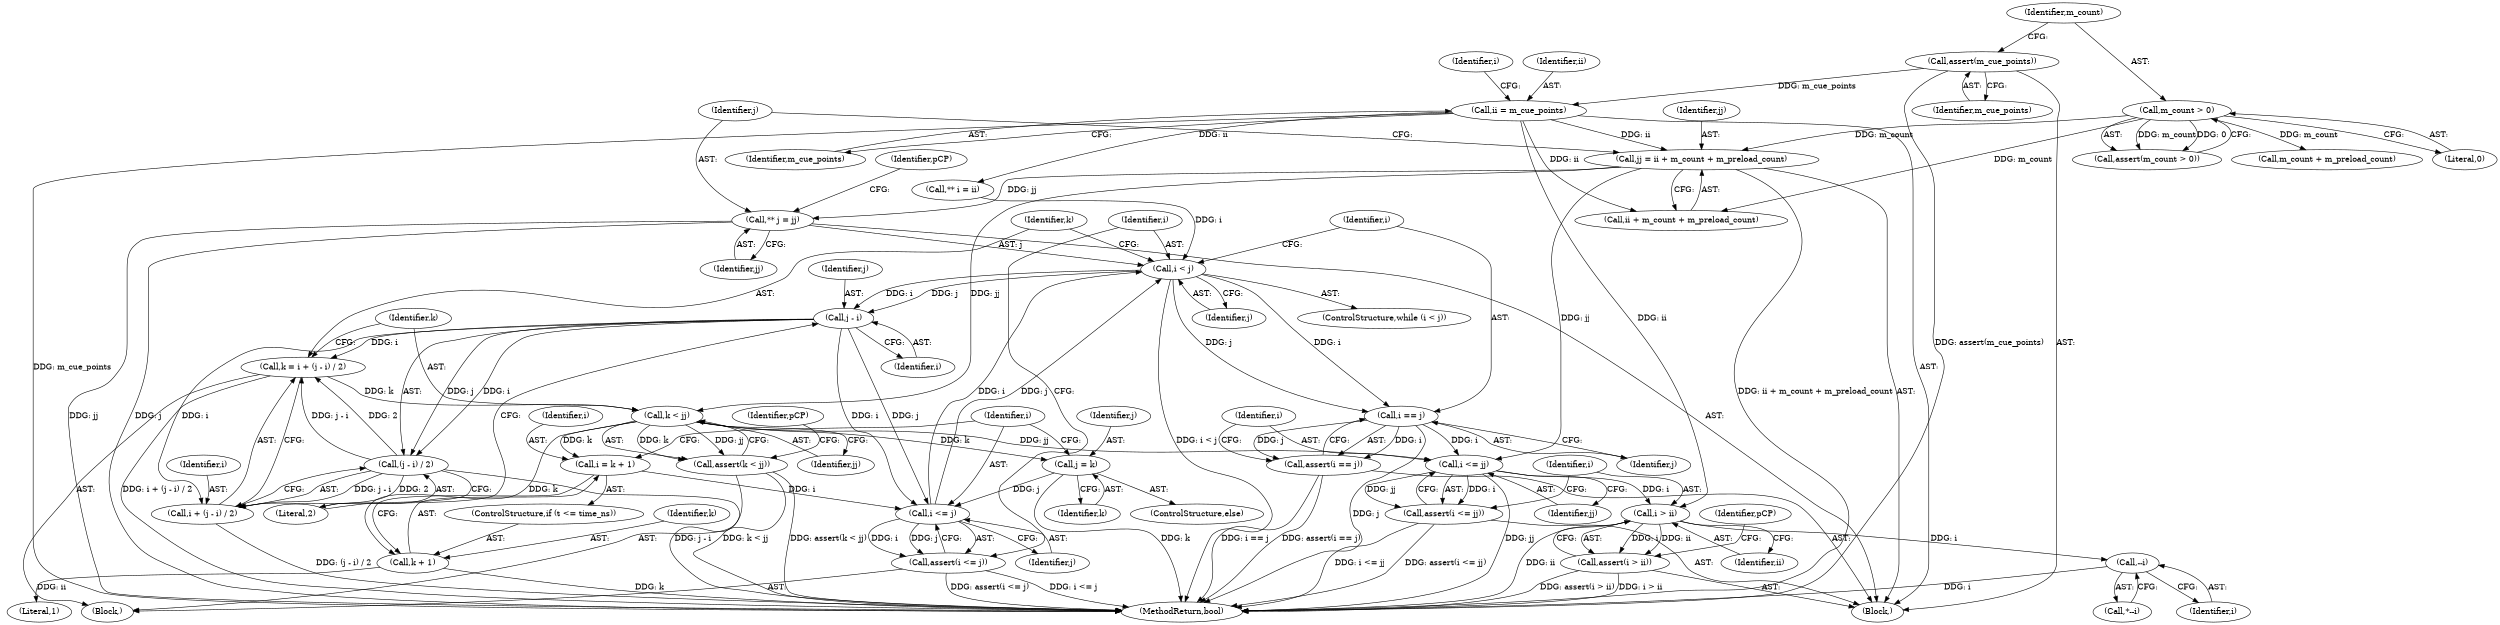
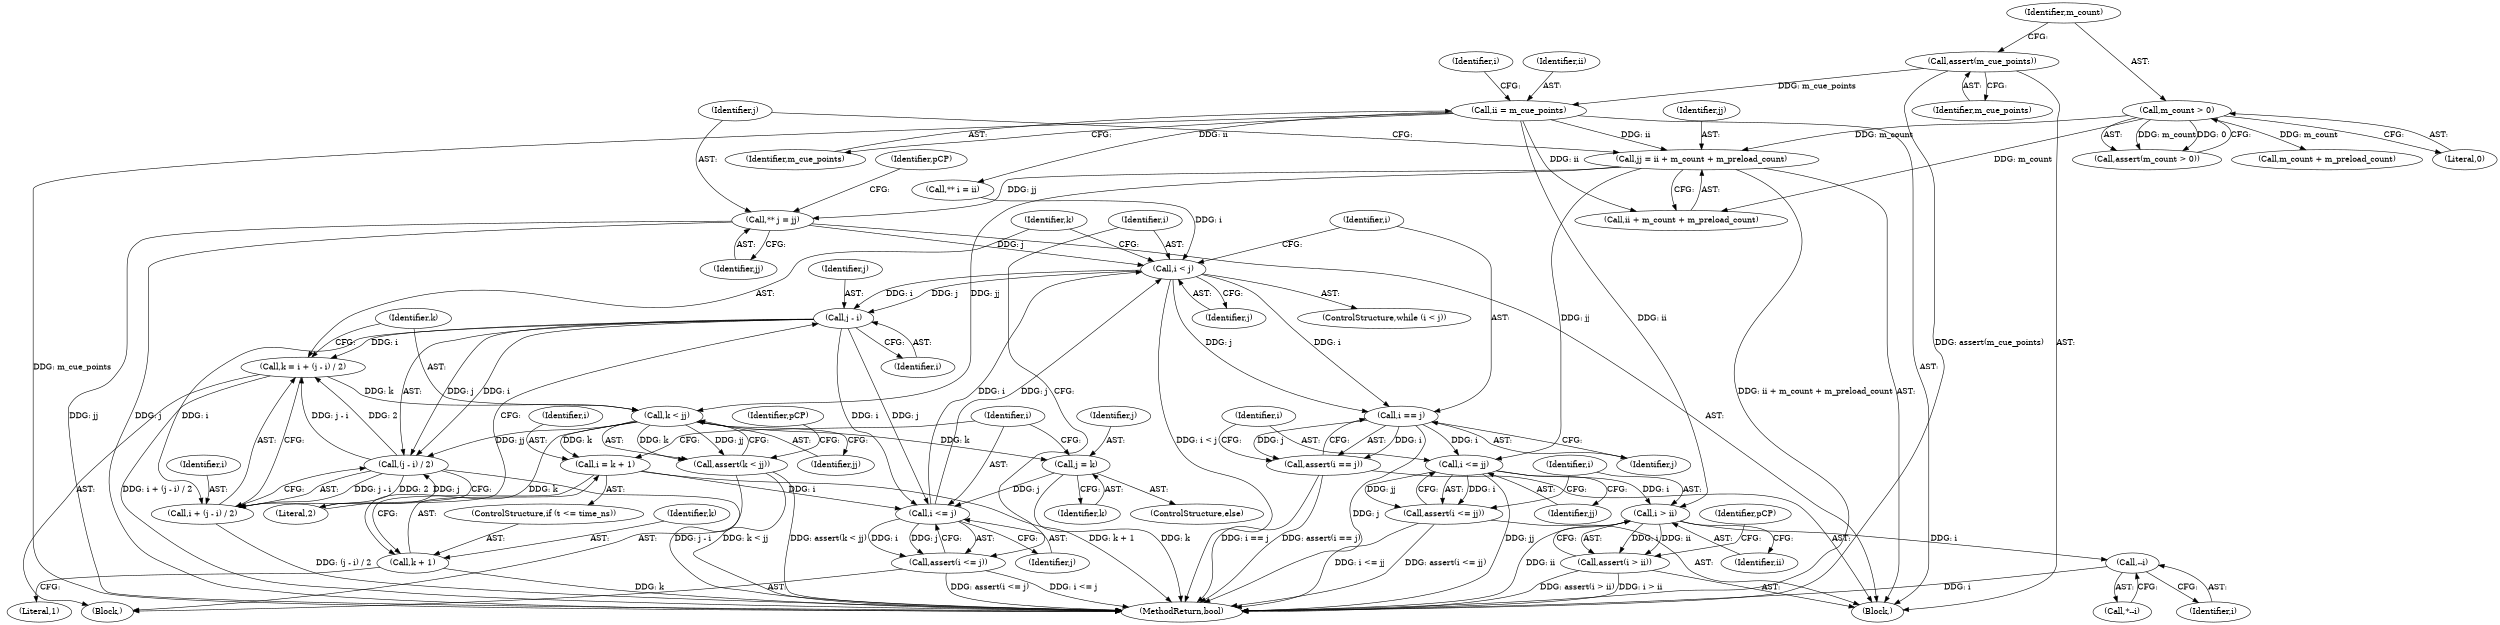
(1011, 245) -> (1011, 245)
(1042, 447) -> (539, 431)
(447, 490) -> (447, 490)
none -> (916, 493)
(51, 588) -> (51, 588)
